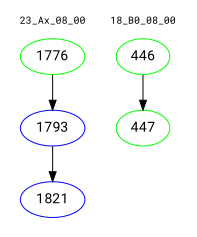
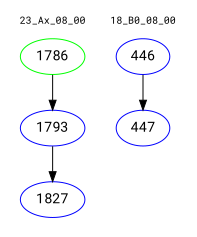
(53, 57) -> (53, 57)
(143, 57) -> (143, 57)
(143, 128) -> (143, 128)
(53, 200) -> (53, 200)
